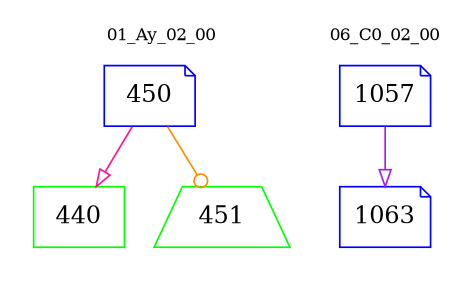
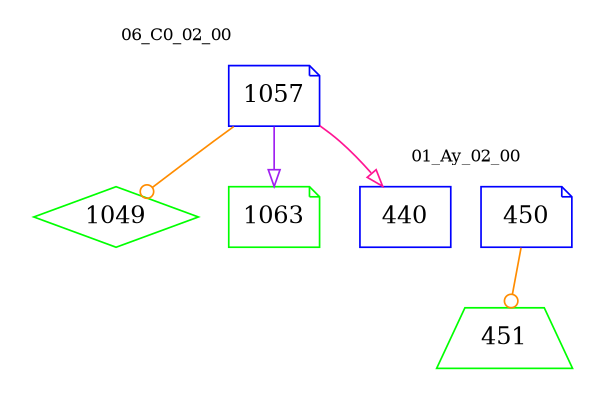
(119, 149) -> (357, 158)
(79, 217) -> (405, 217)
none -> (116, 217)
(385, 217) -> (274, 217)
